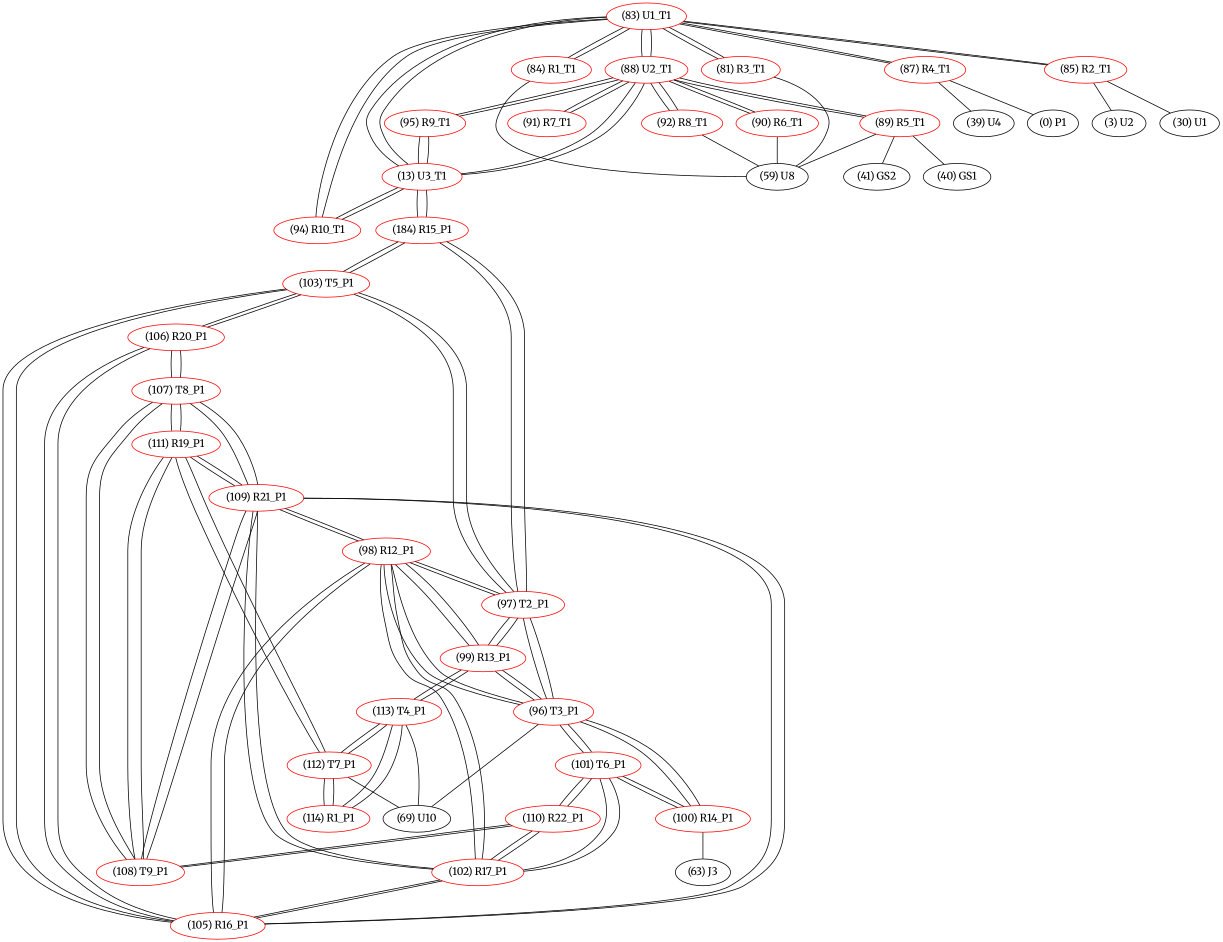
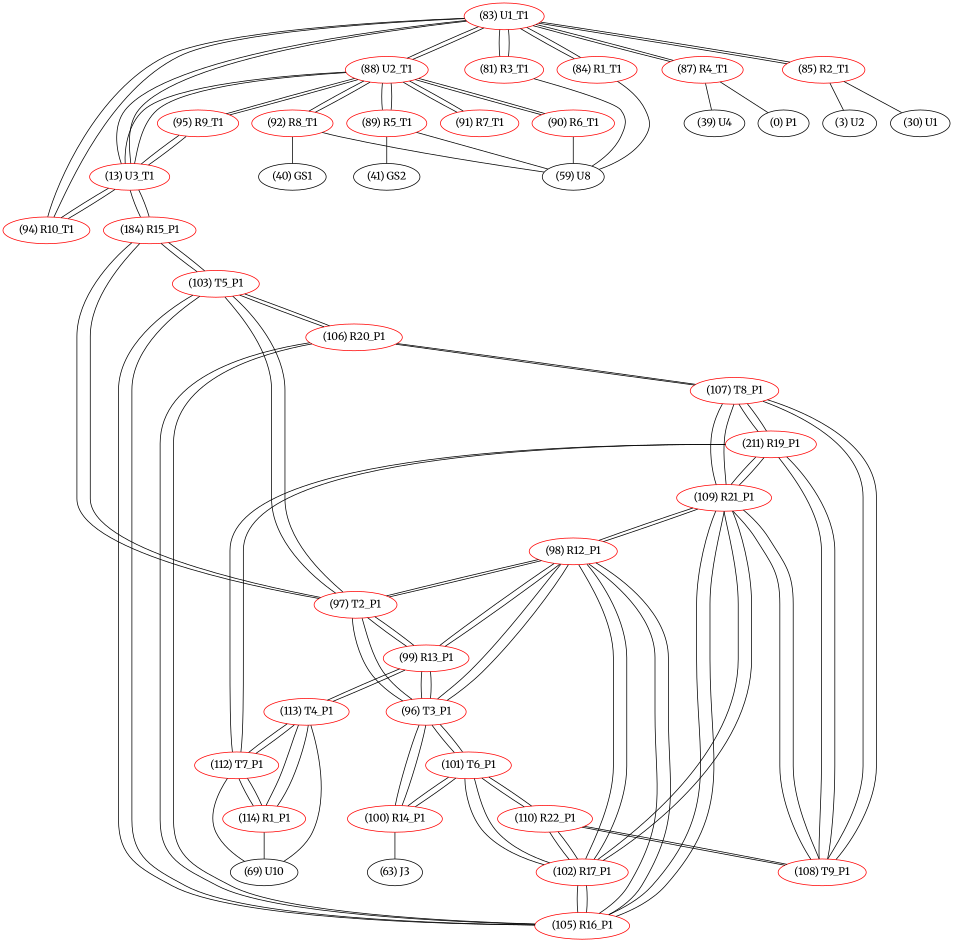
(929, 150) -> (292, 150)
(176, 444) -> (771, 444)
(485, 765) -> (264, 846)
